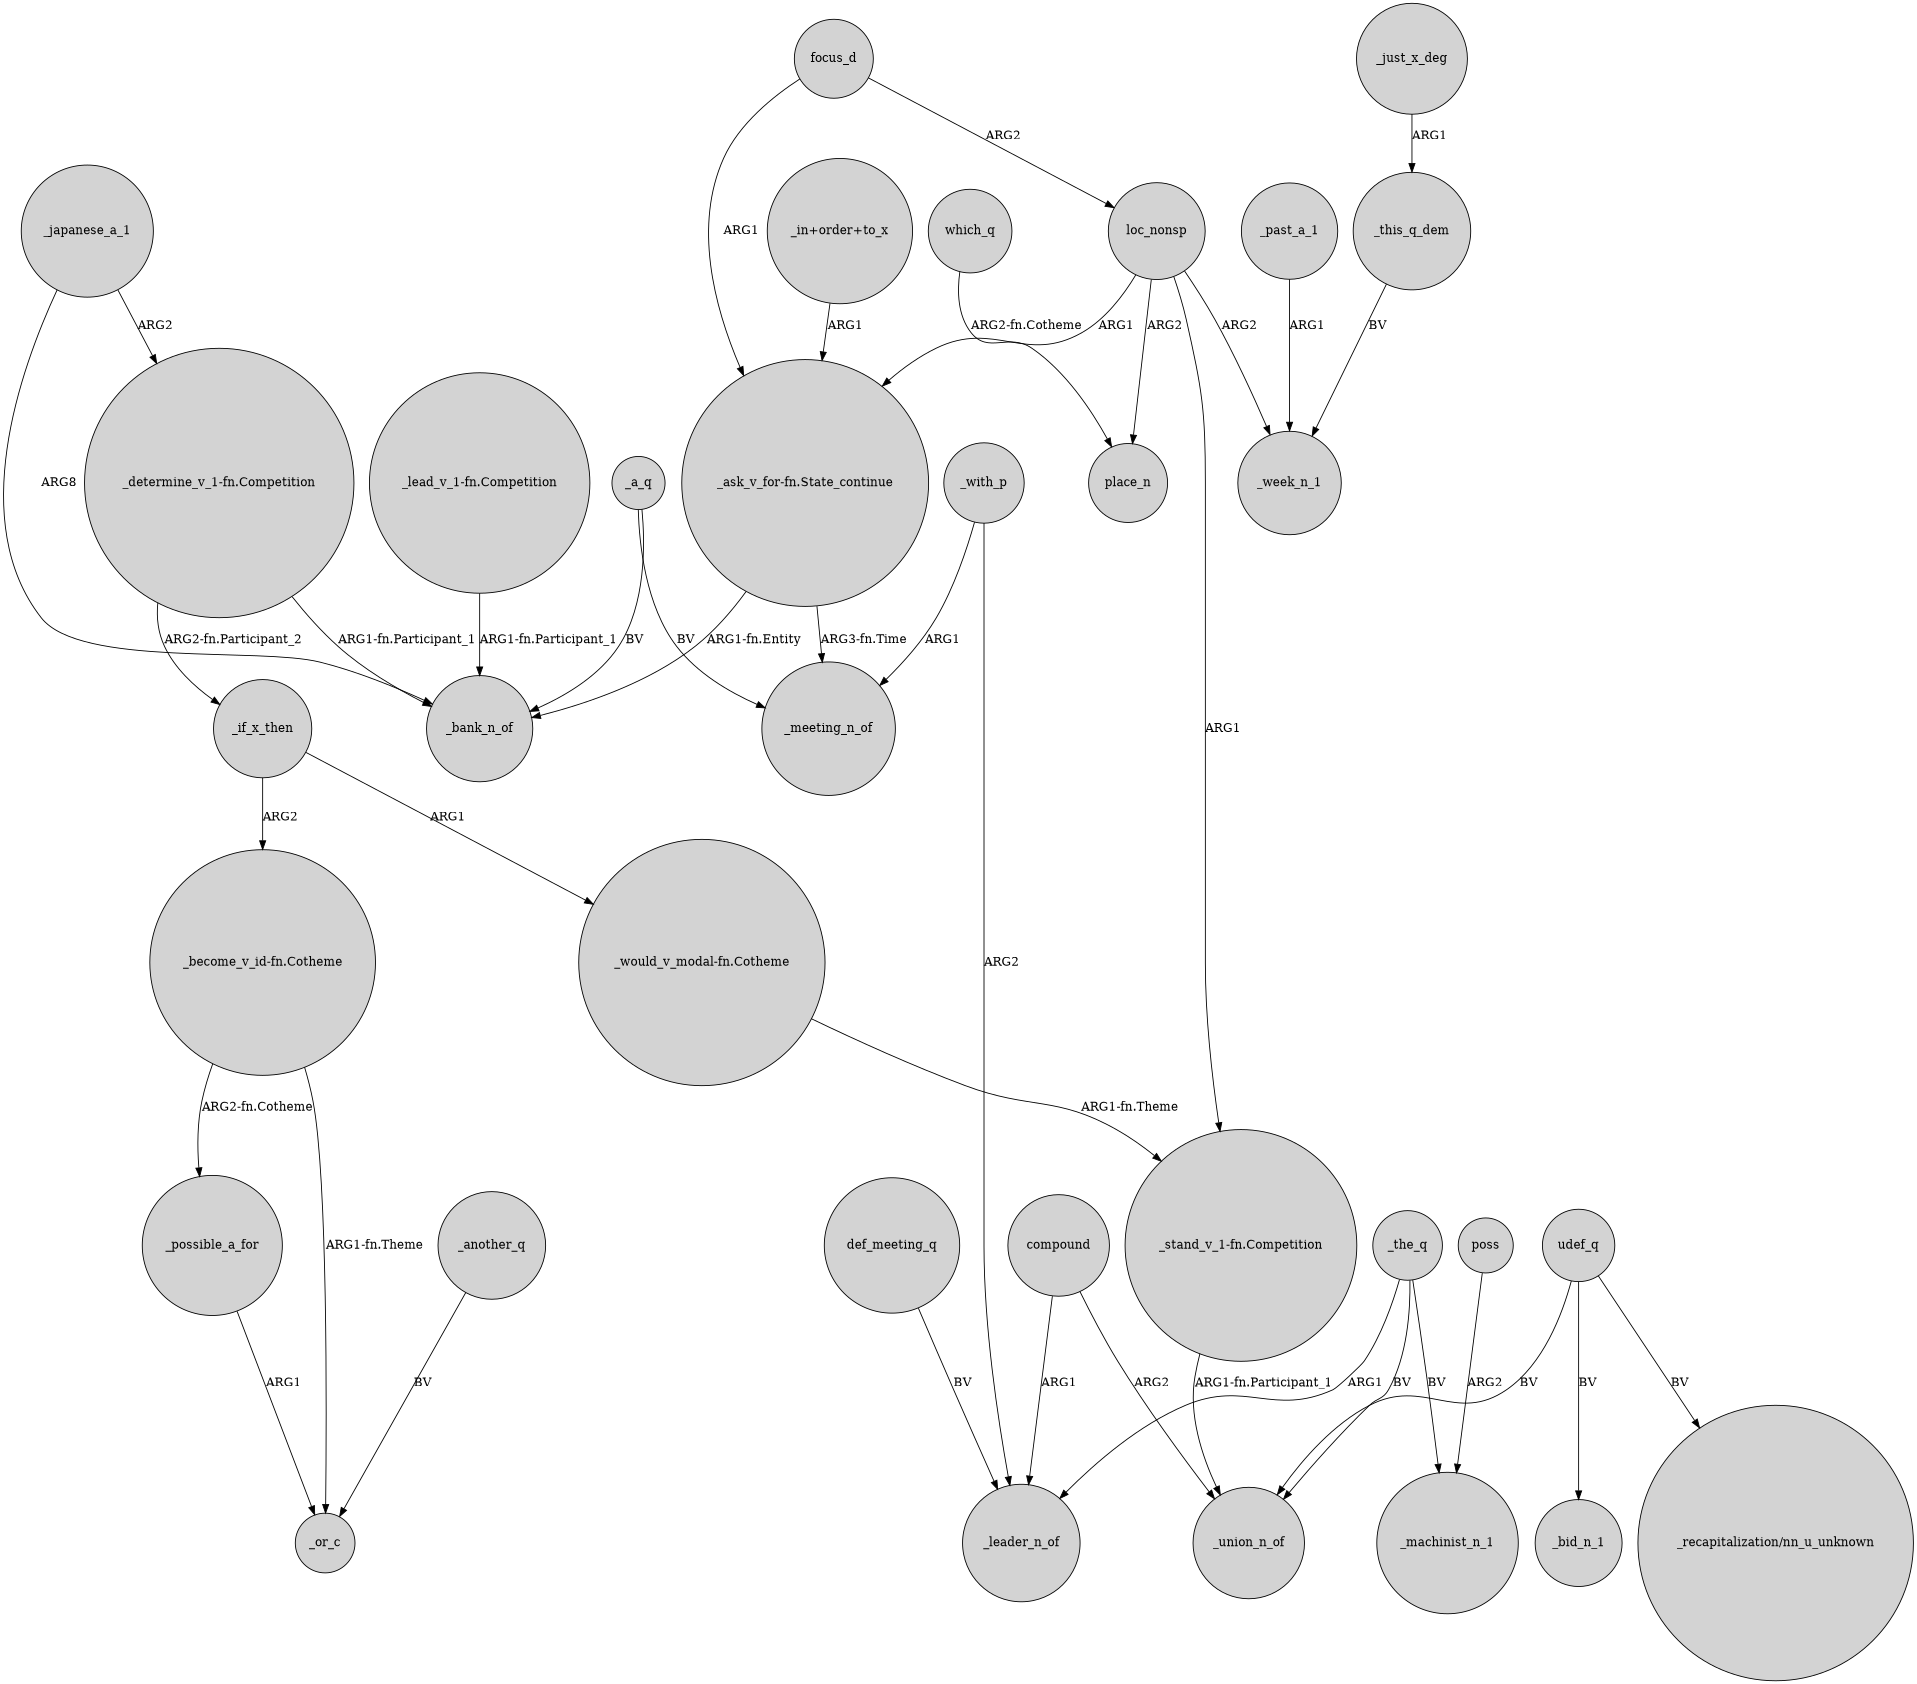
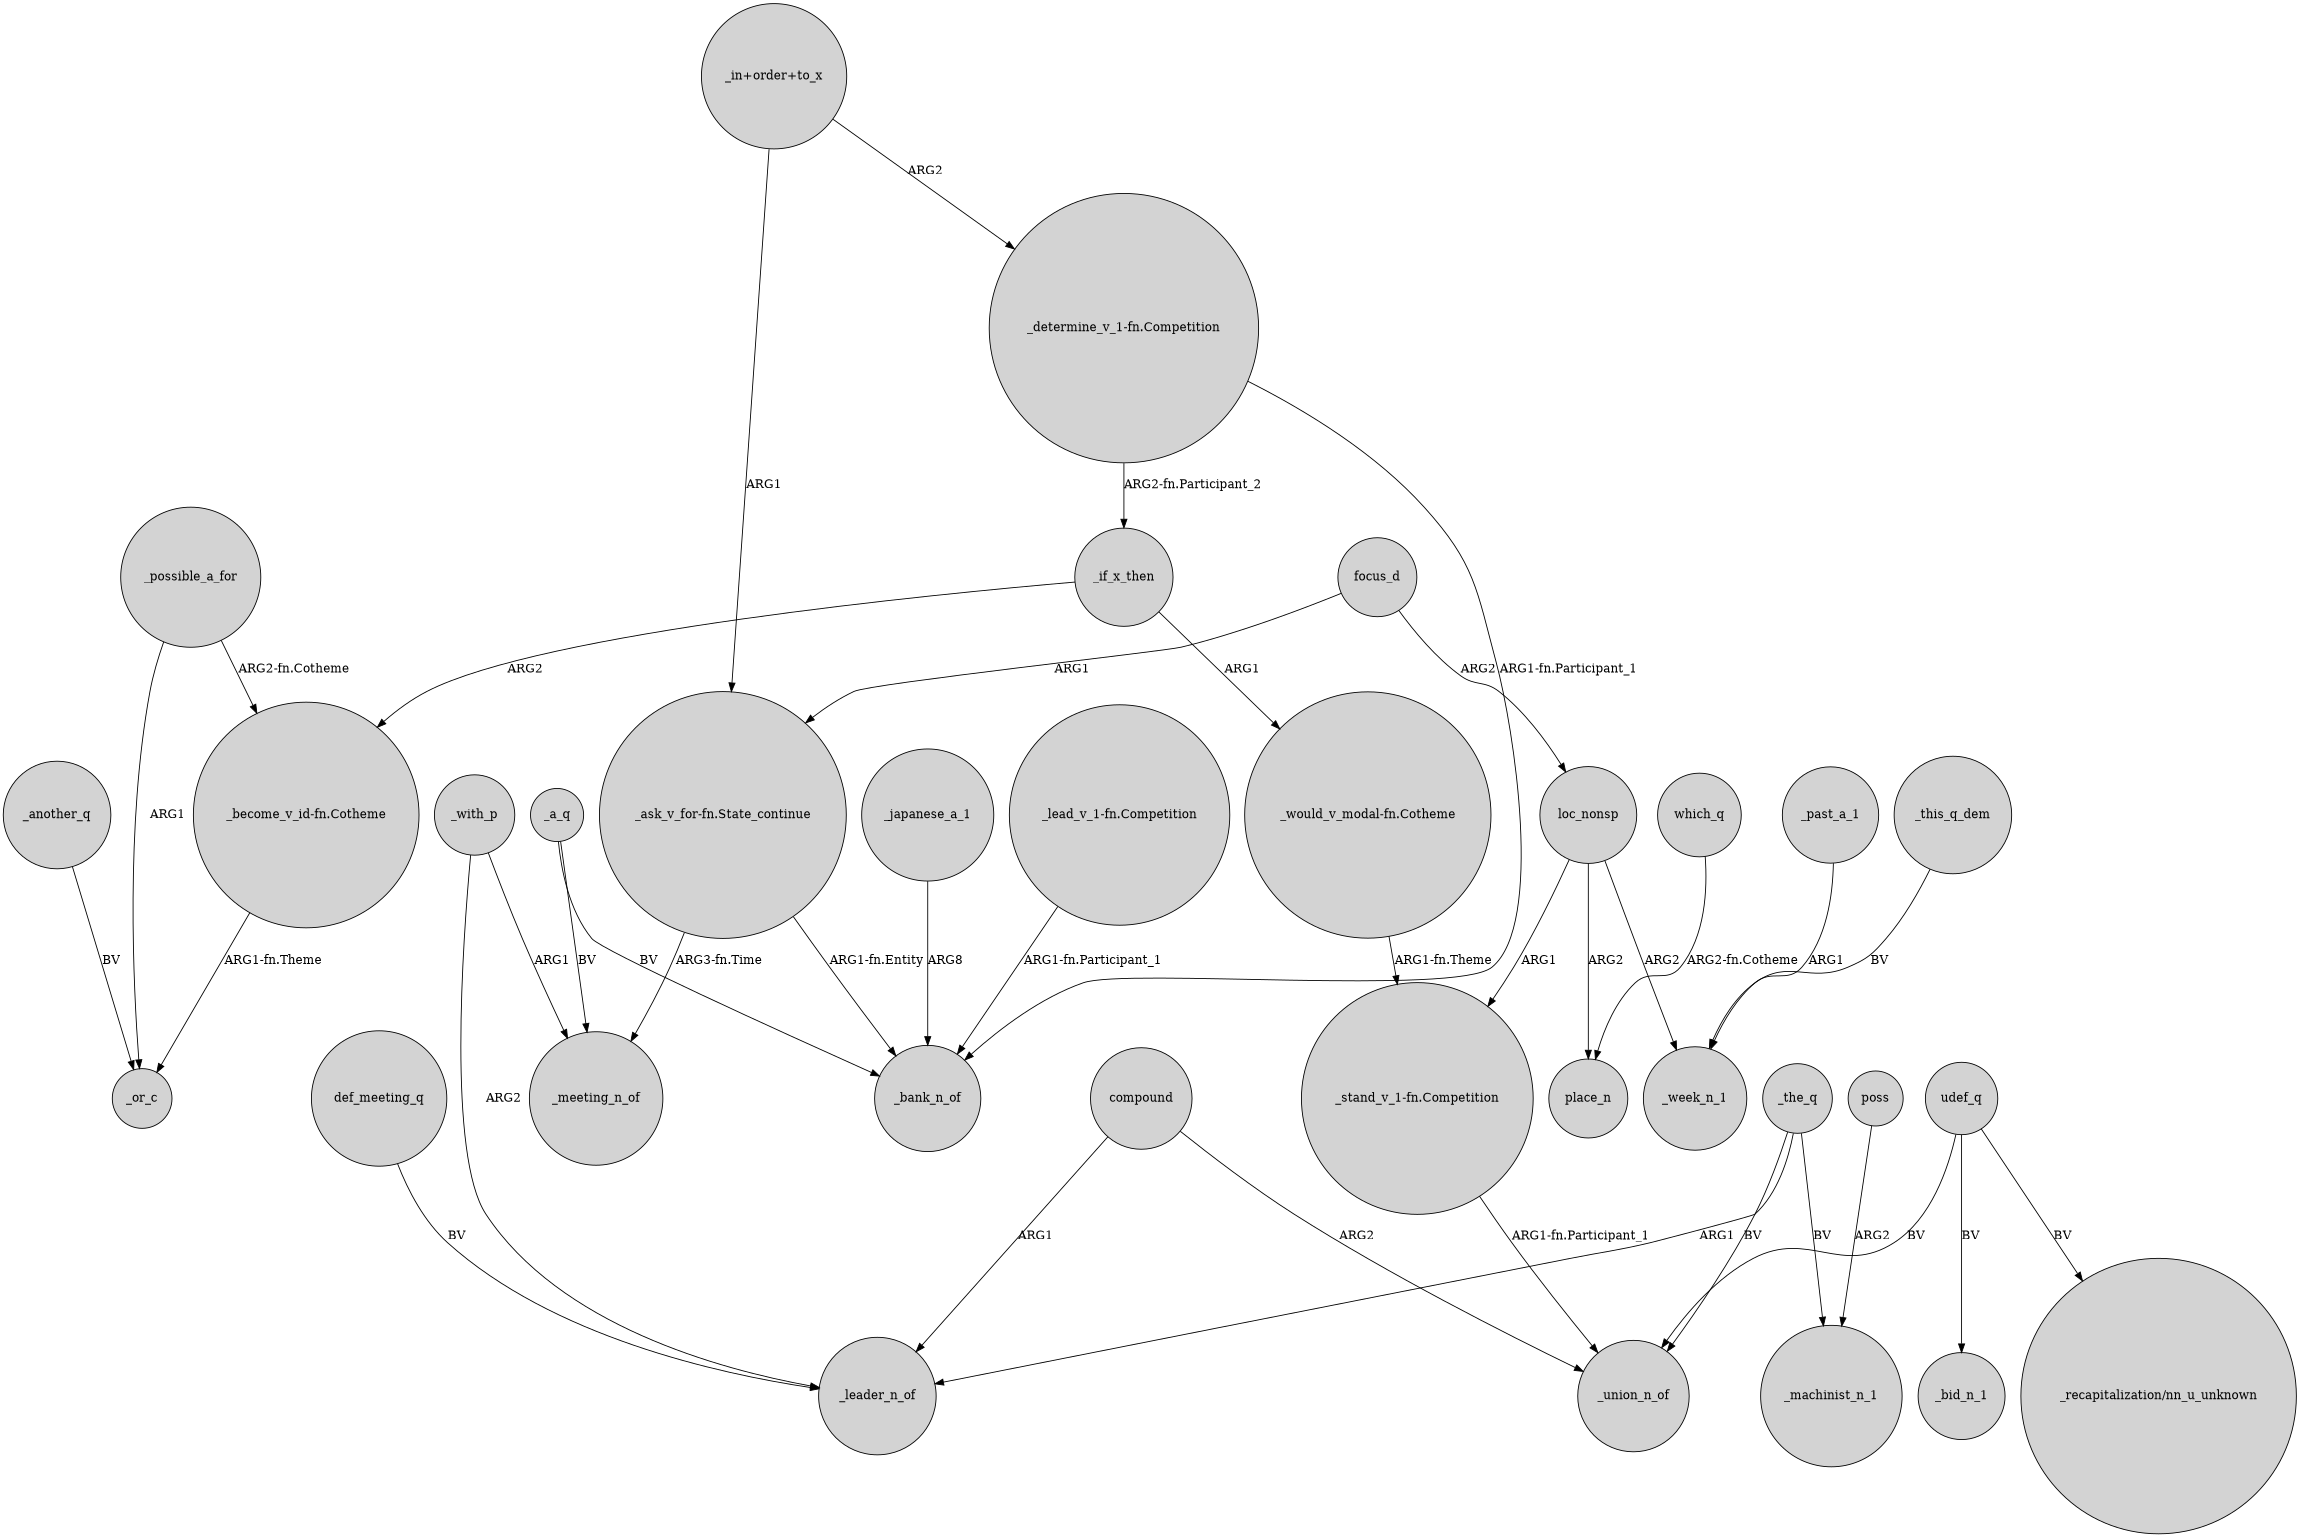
(1412, 59) -> none
(135, 323) -> (920, 182)
(1042, 345) -> none
(200, 1115) -> (237, 673)
